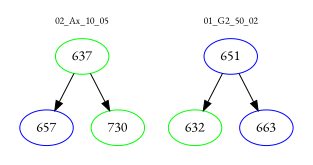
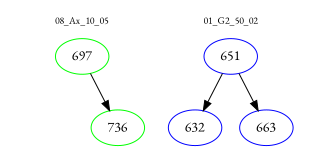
(82, 21) -> (82, 21)
(82, 56) -> (82, 56)
(47, 128) -> none
(118, 128) -> (118, 128)
(195, 128) -> (195, 128)
